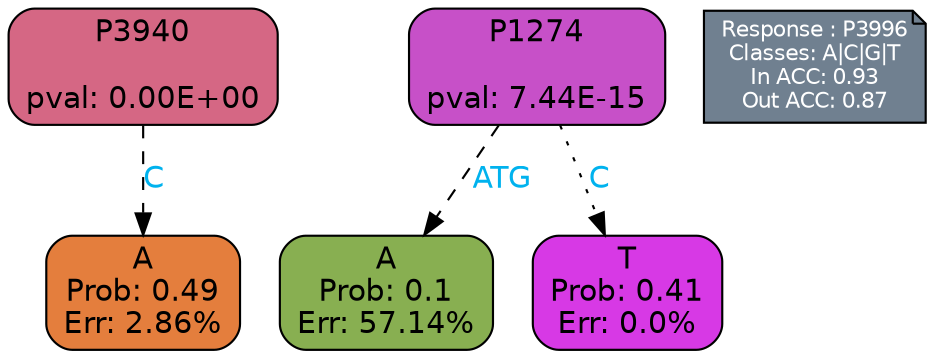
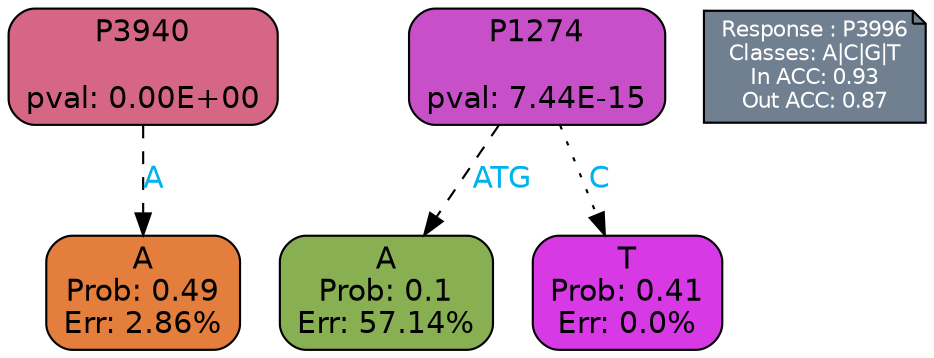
(154, 180) -> (154, 180)
